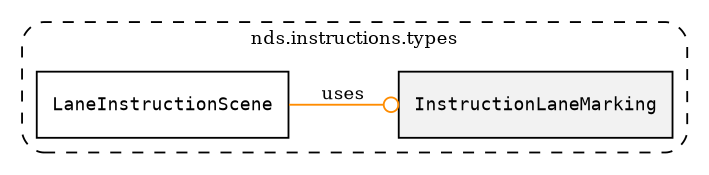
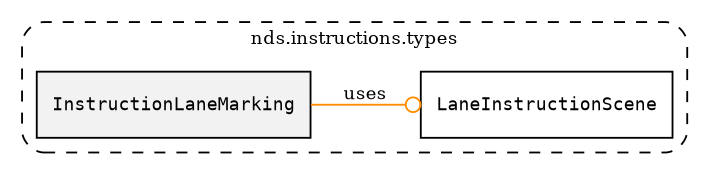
(336, 105) -> (358, 105)
